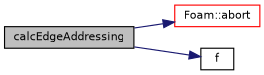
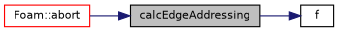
(149, 26) -> (104, 16)
